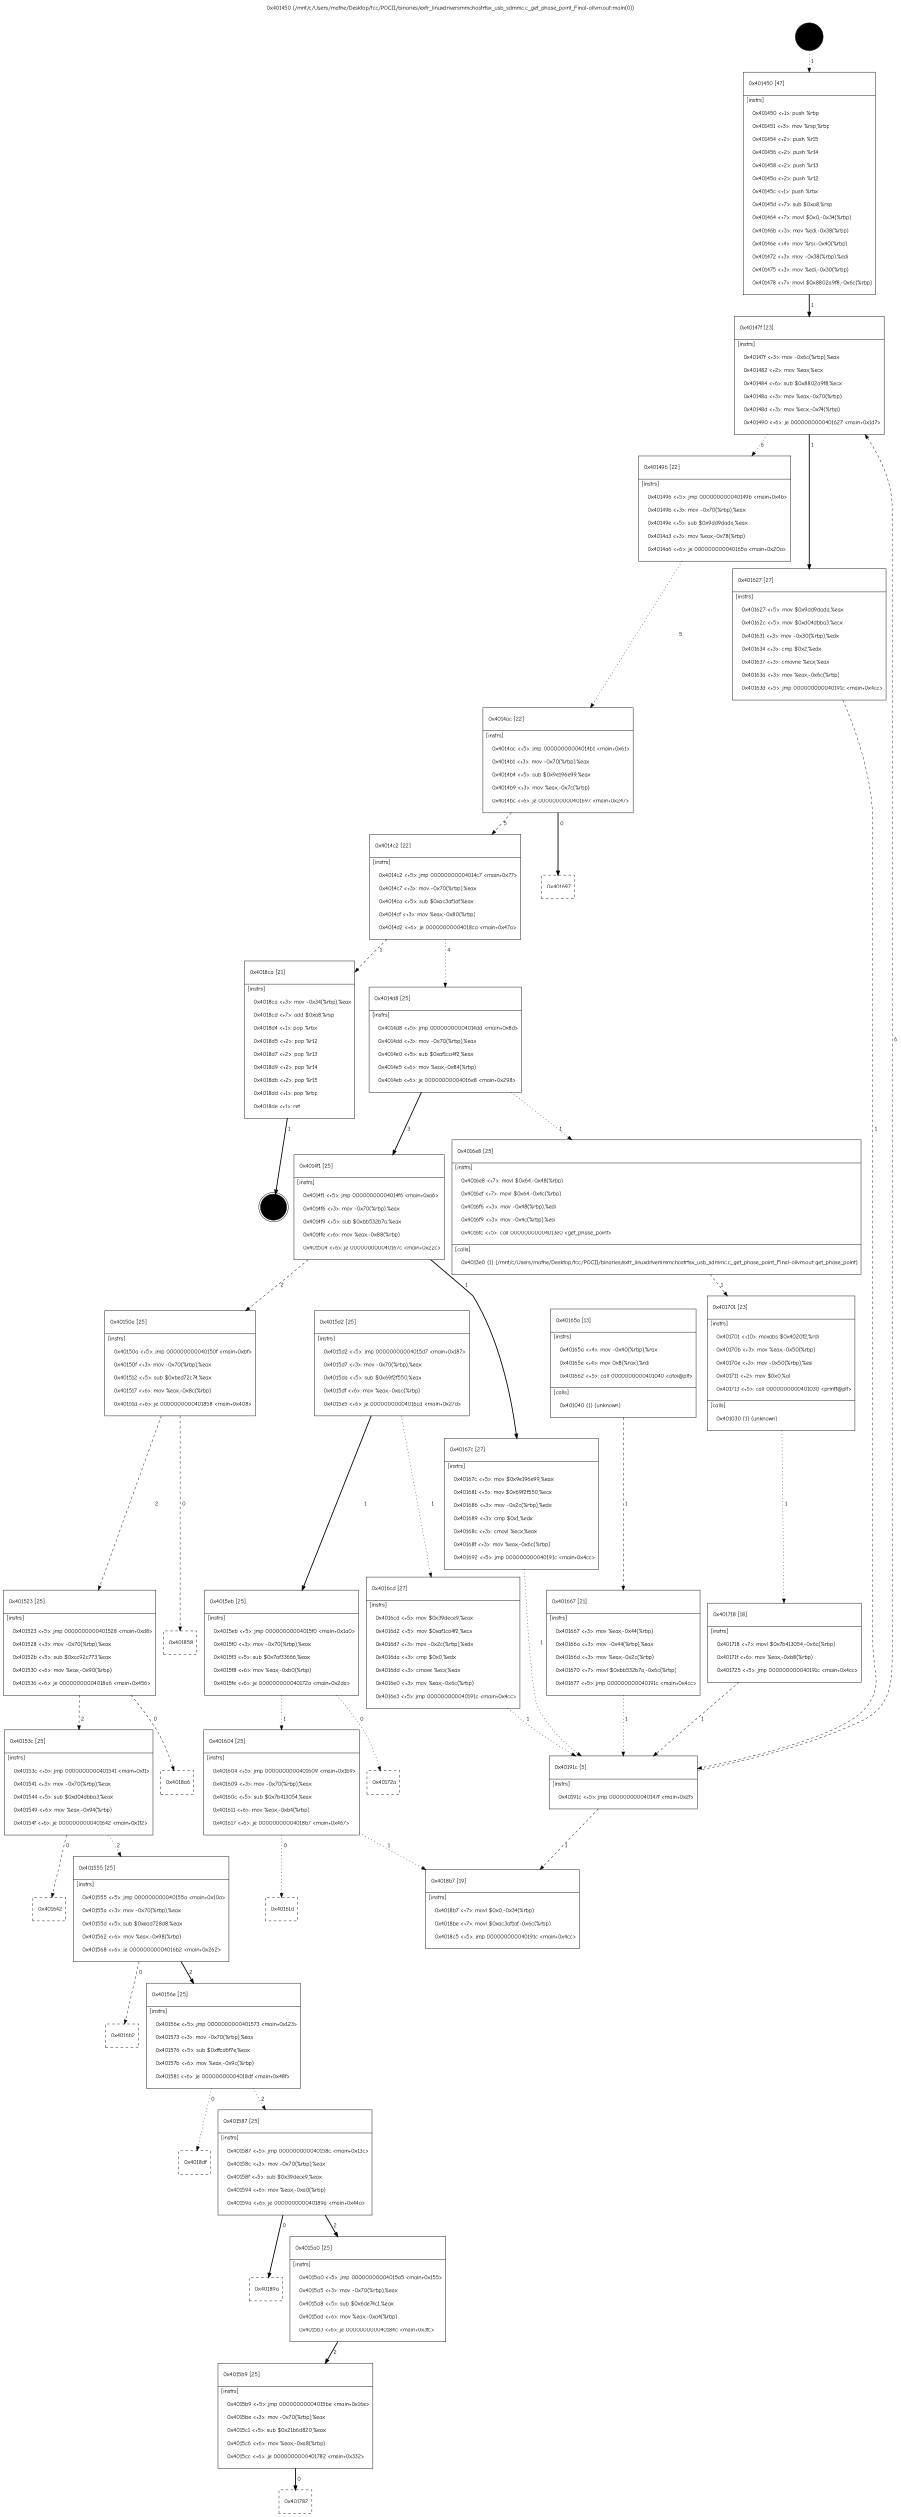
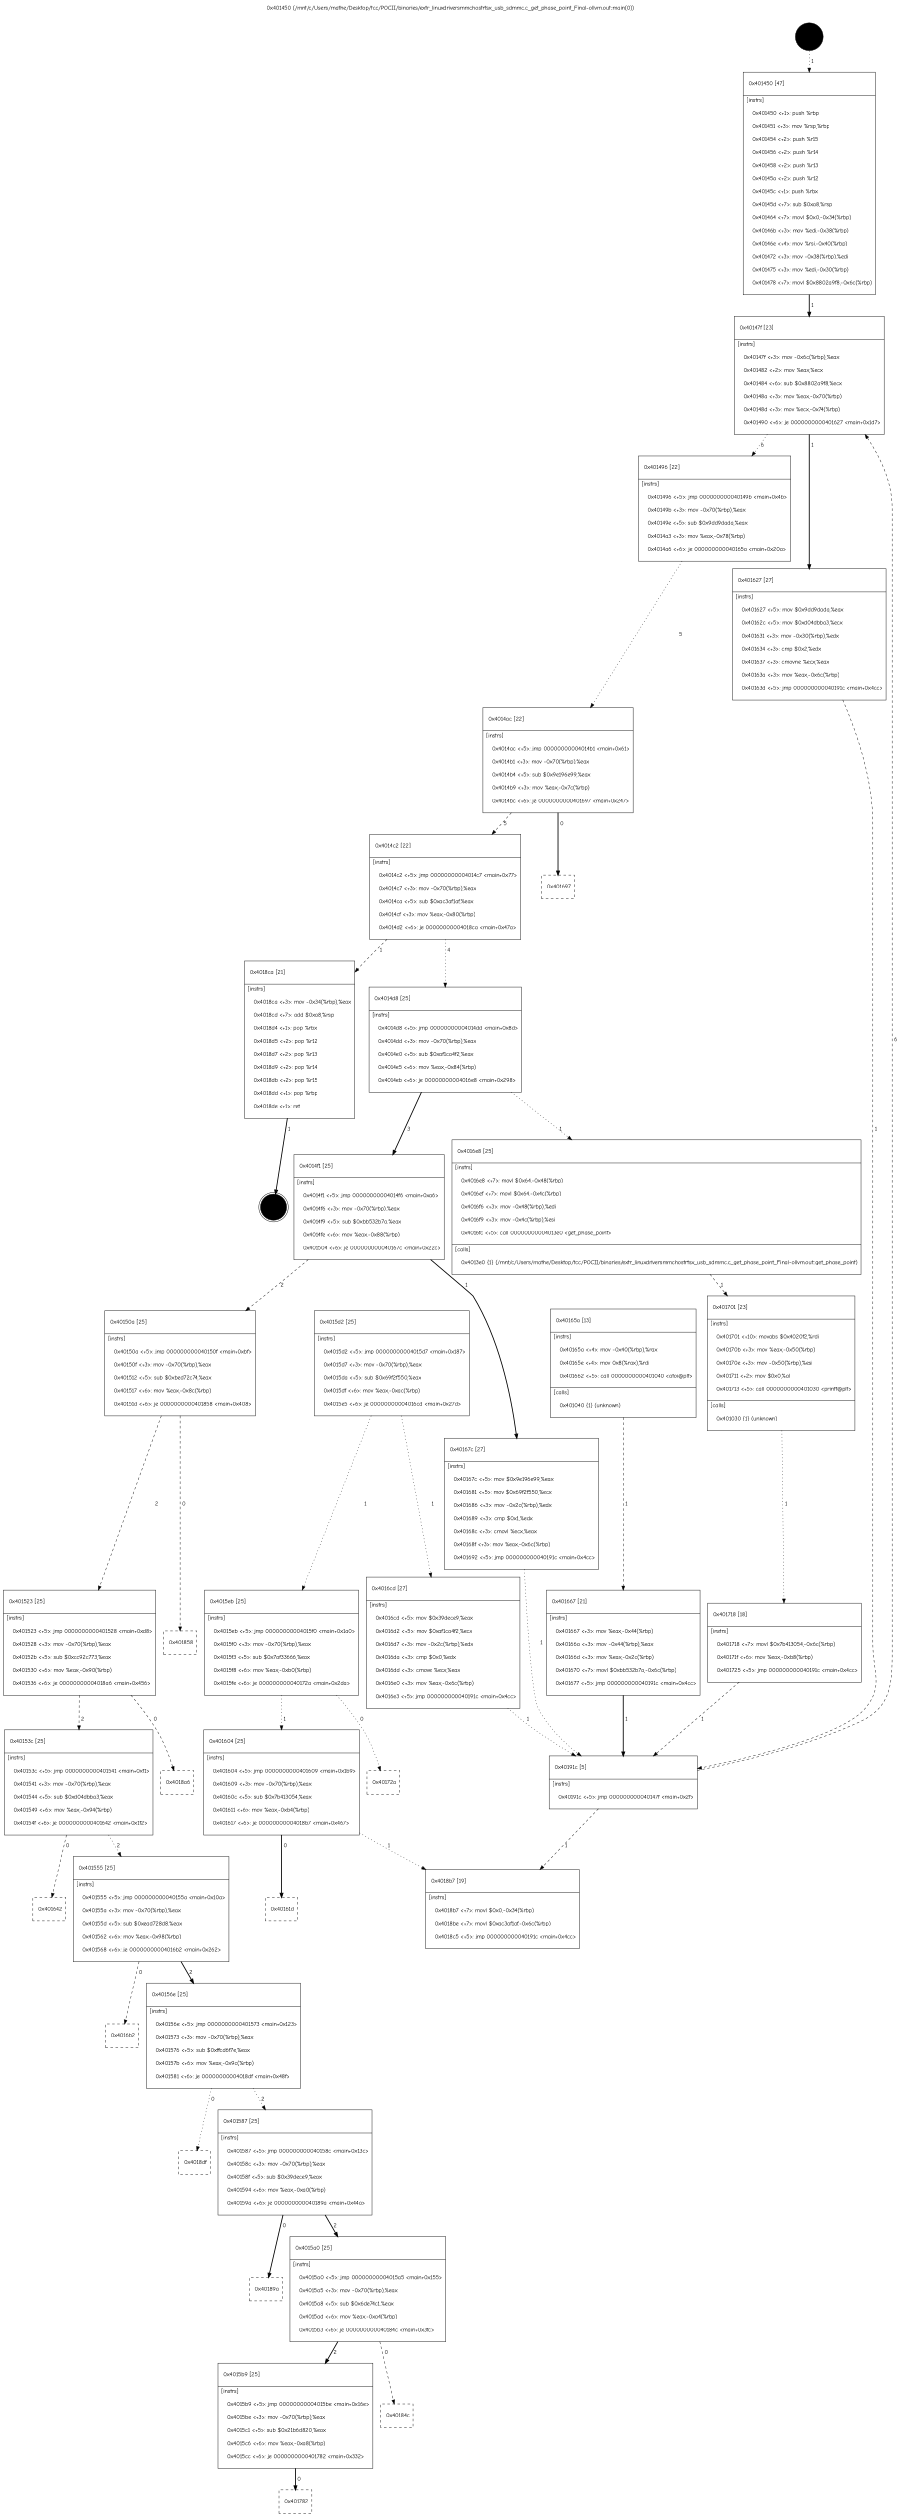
(337, 1501) -> (337, 1501)
(623, 1724) -> (623, 1724)
(282, 1864) -> (282, 1864)
none -> (397, 2416)
